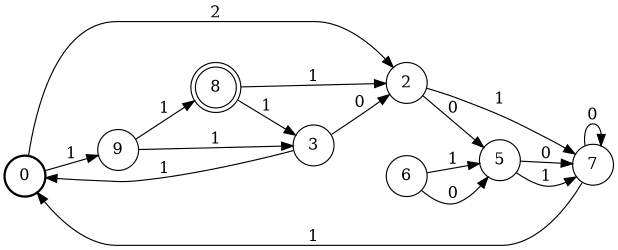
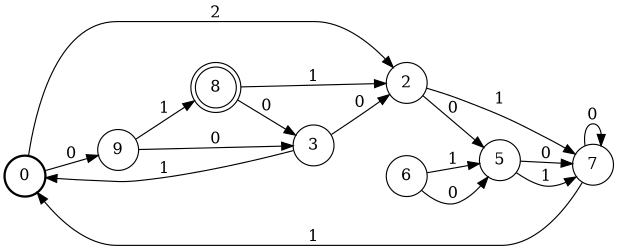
(267, 106) -> (267, 106)
(216, 139) -> (216, 139)
(72, 154) -> (72, 154)
